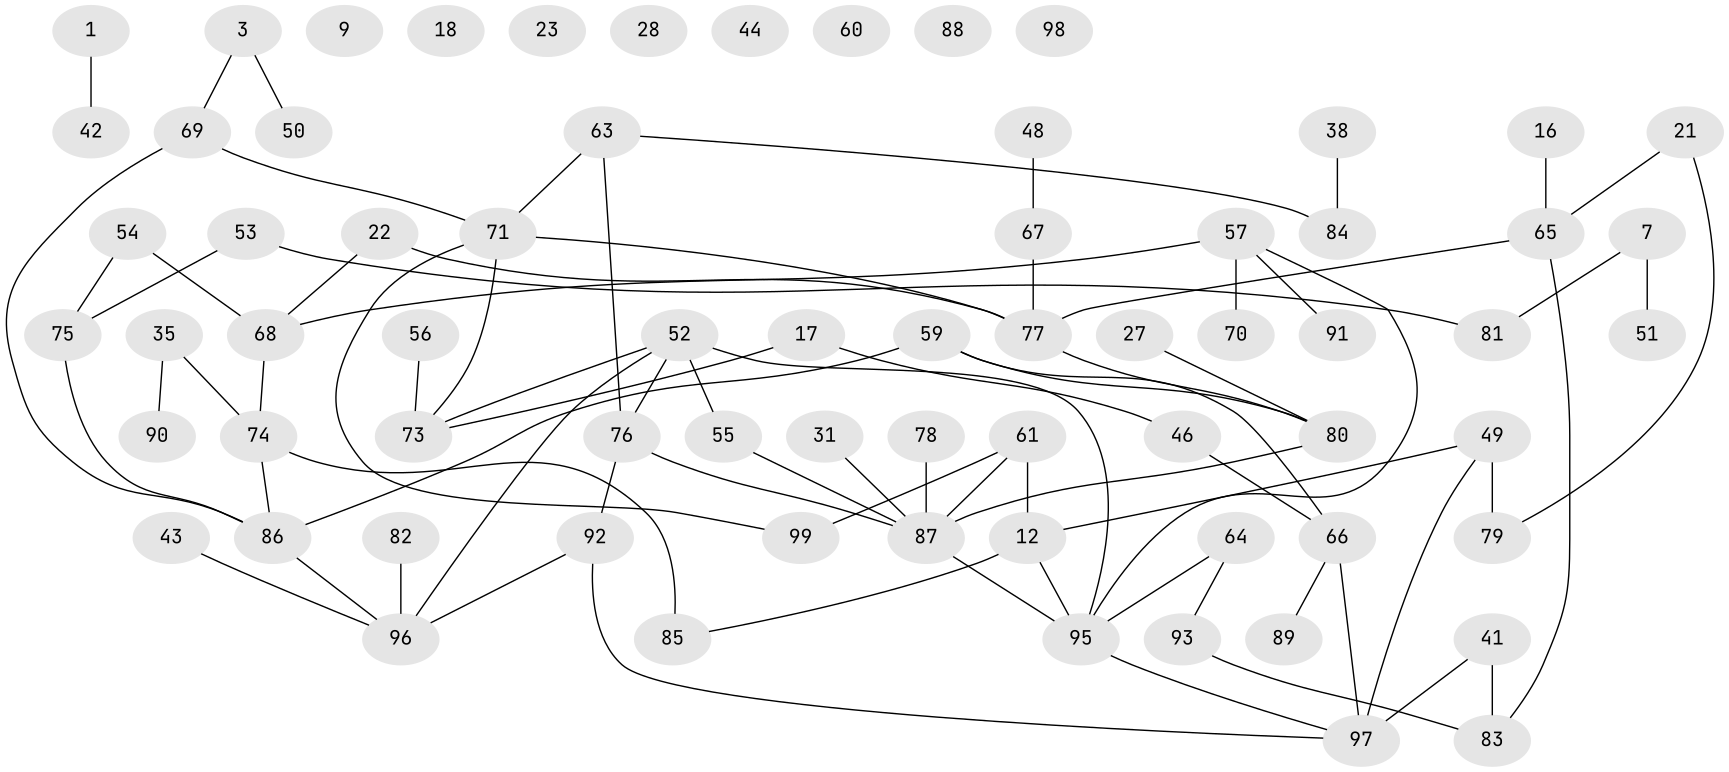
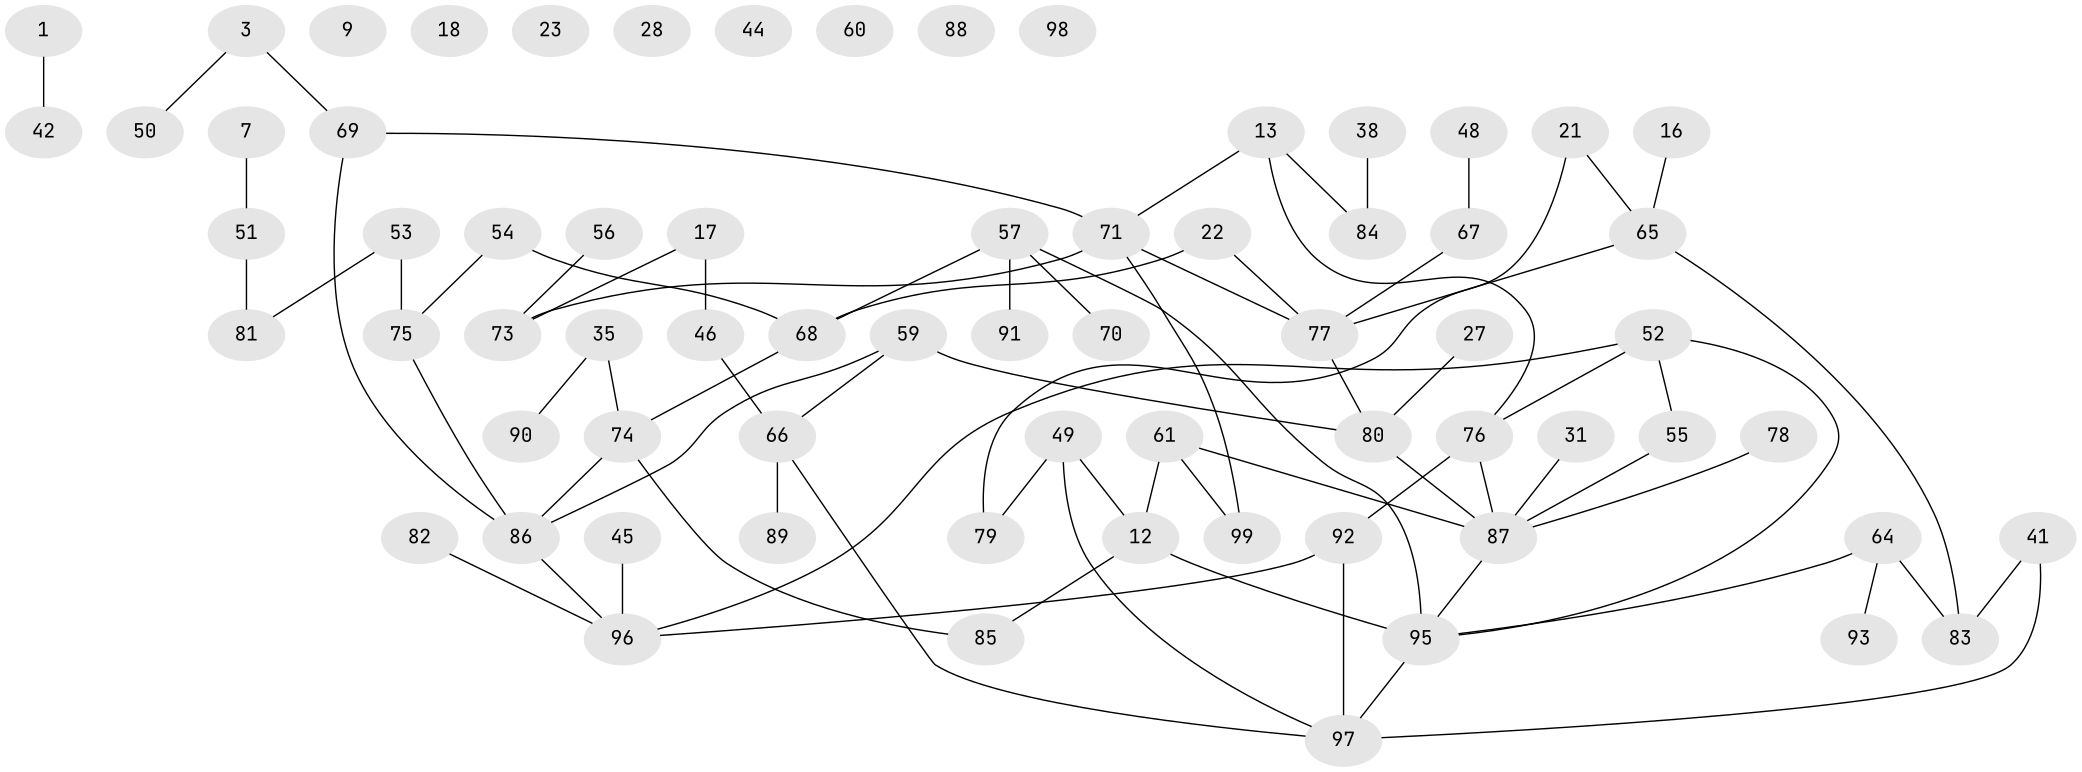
(602, 132) -> (1266, 132)
(1570, 285) -> (246, 285)
(545, 384) -> none
(171, 538) -> (622, 538)
(1334, 695) -> (1922, 589)
